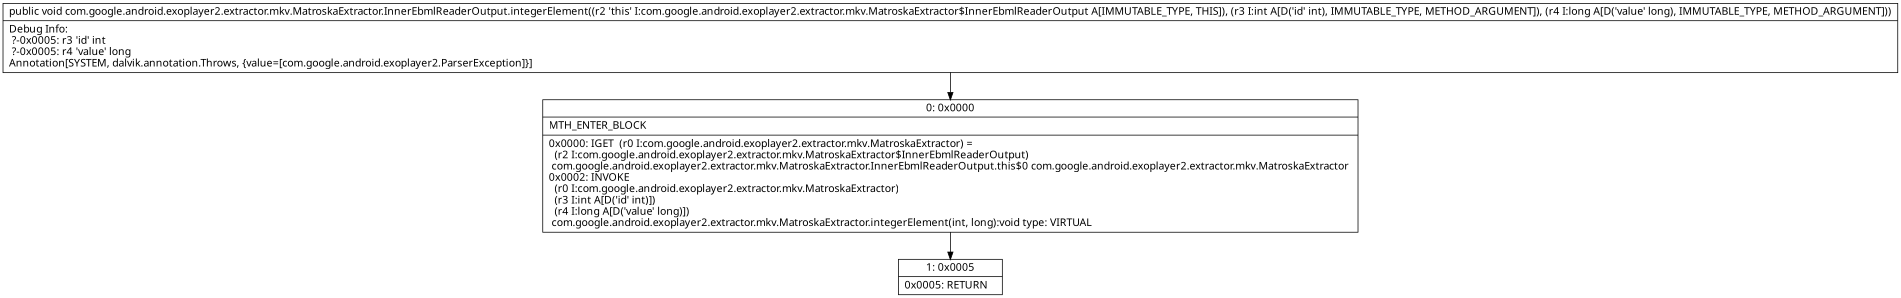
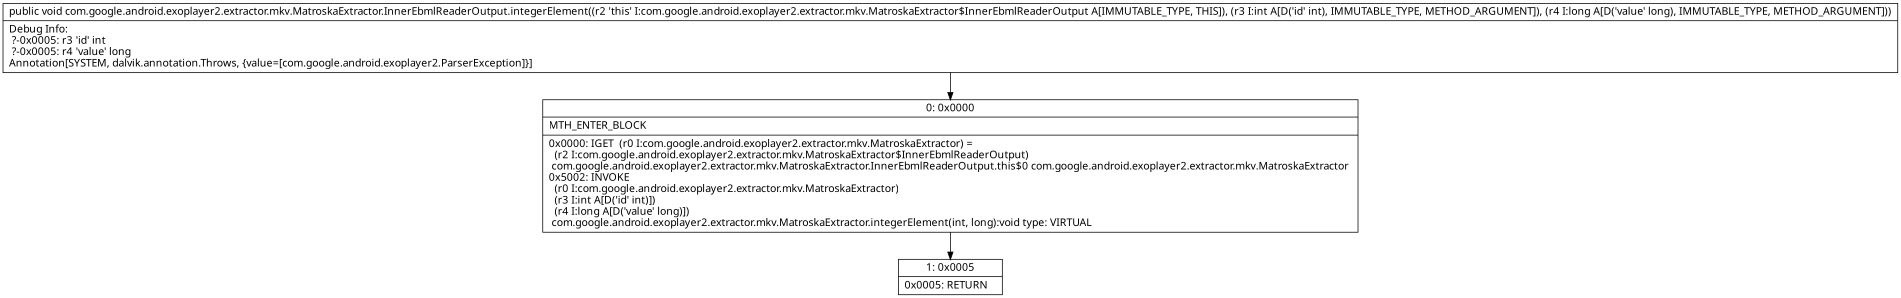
(592, 178) -> (592, 178)
